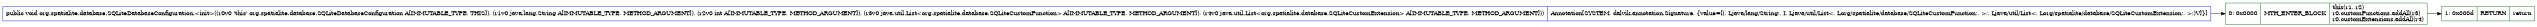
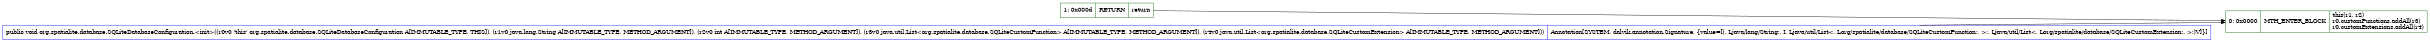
(2432, 14) -> (1687, 16)
